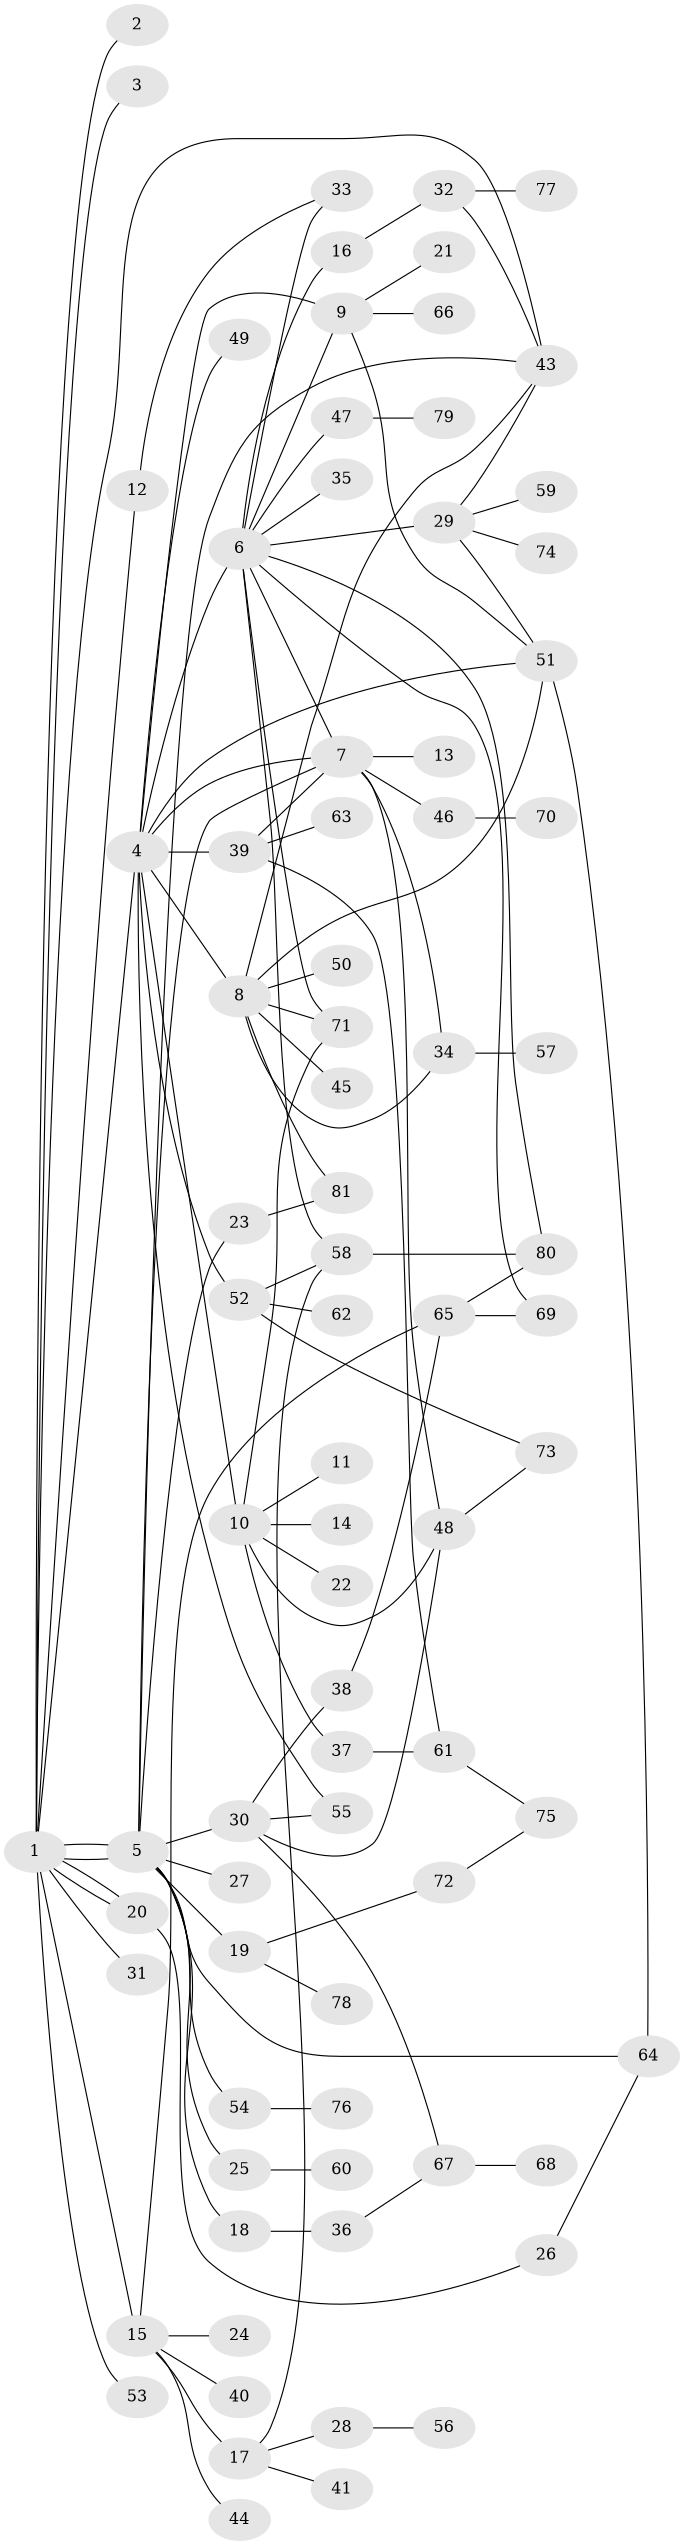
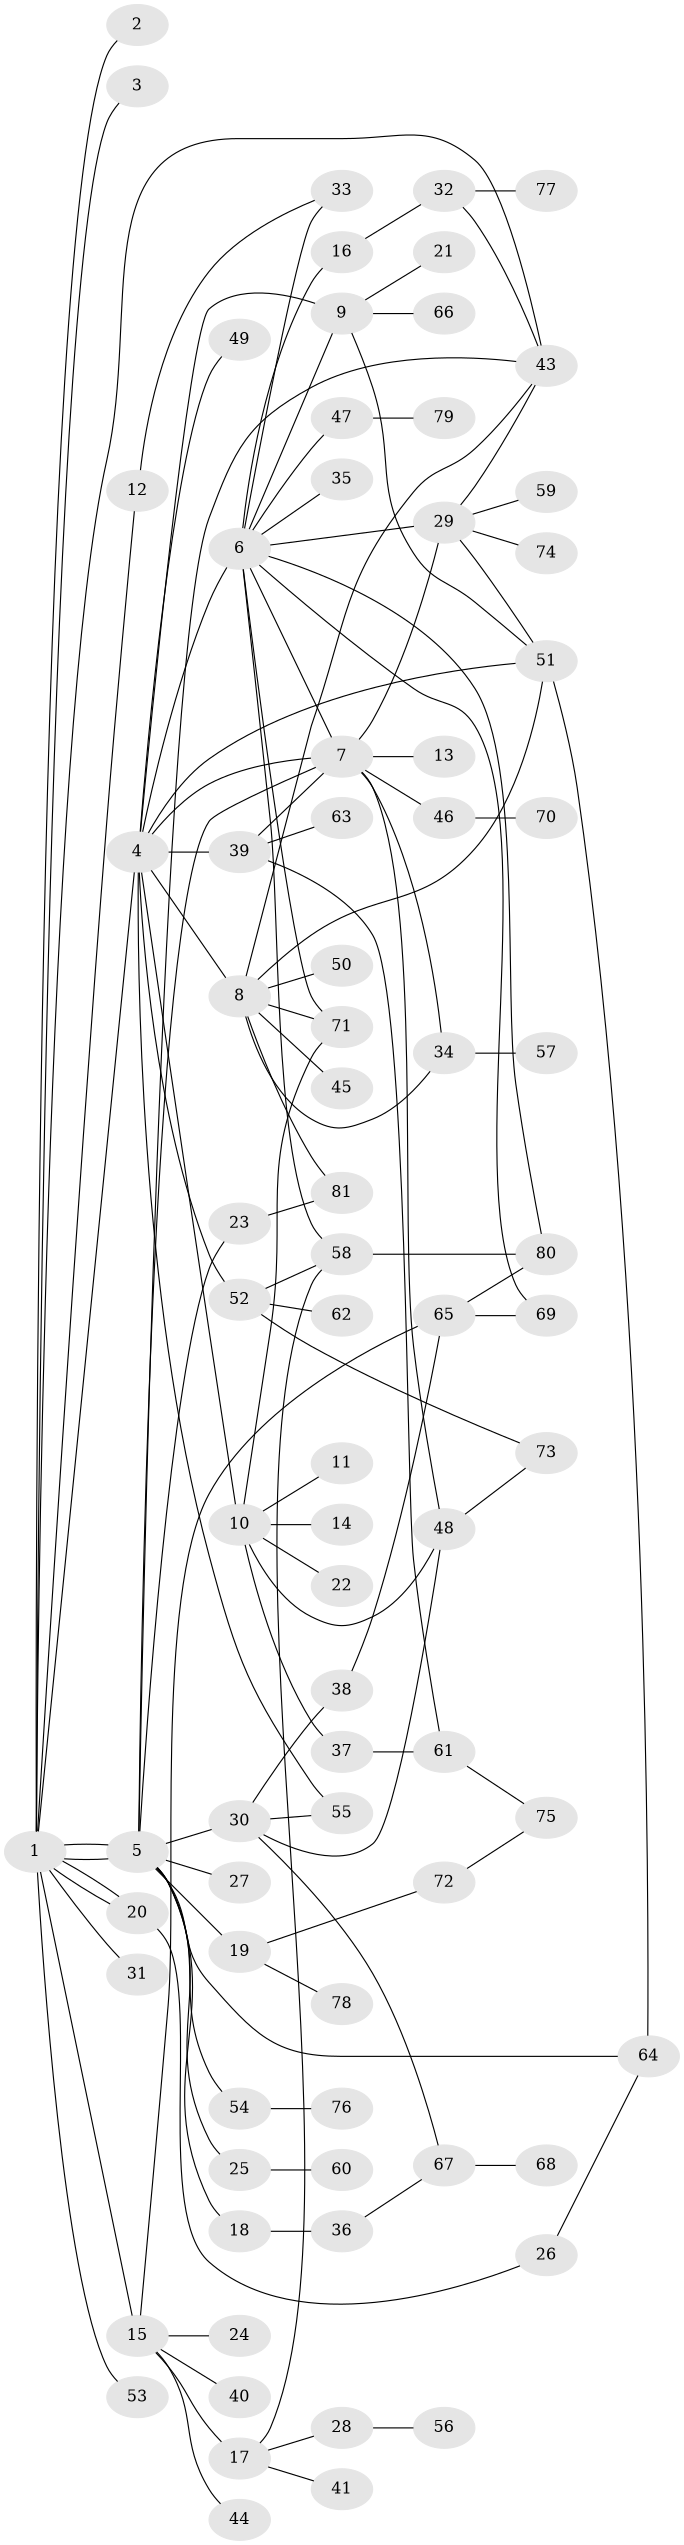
none -> (407, 645)
